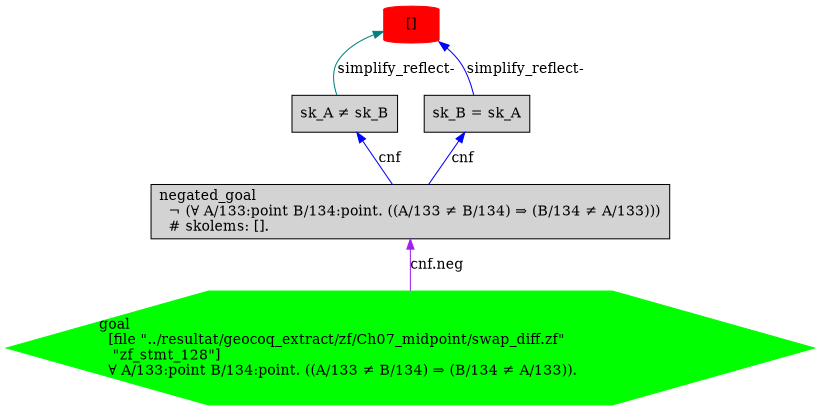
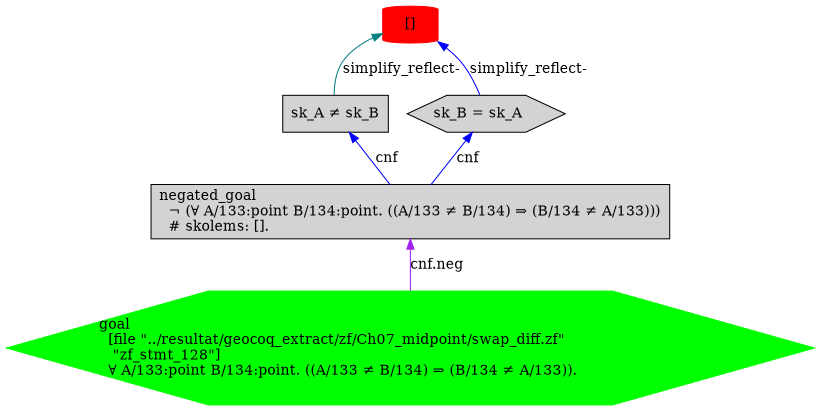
(477, 114) -> (486, 114)
